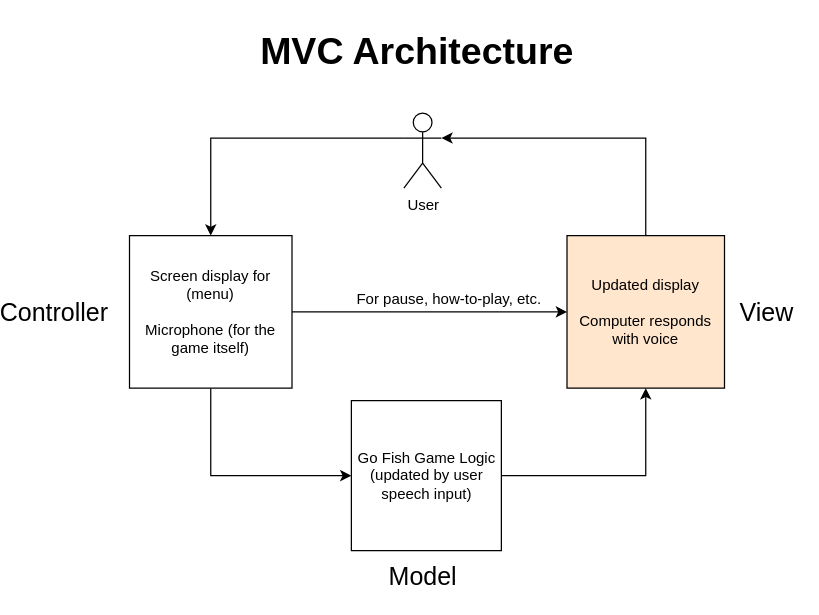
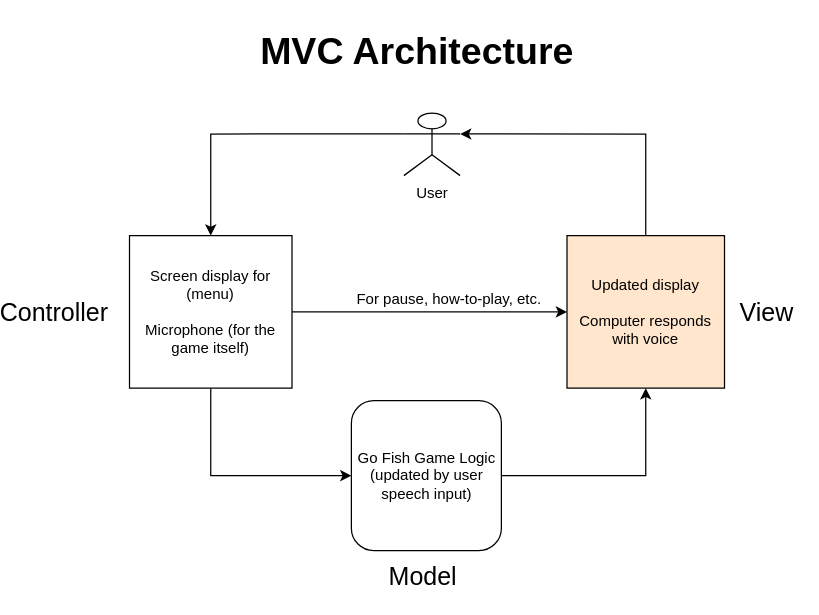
(423, 151) -> (432, 144)
(426, 476) -> (426, 476)
